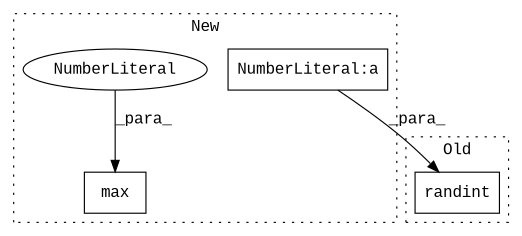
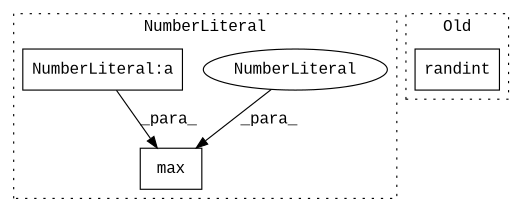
(205, 27) -> (205, 27)
(386, 124) -> (133, 114)
